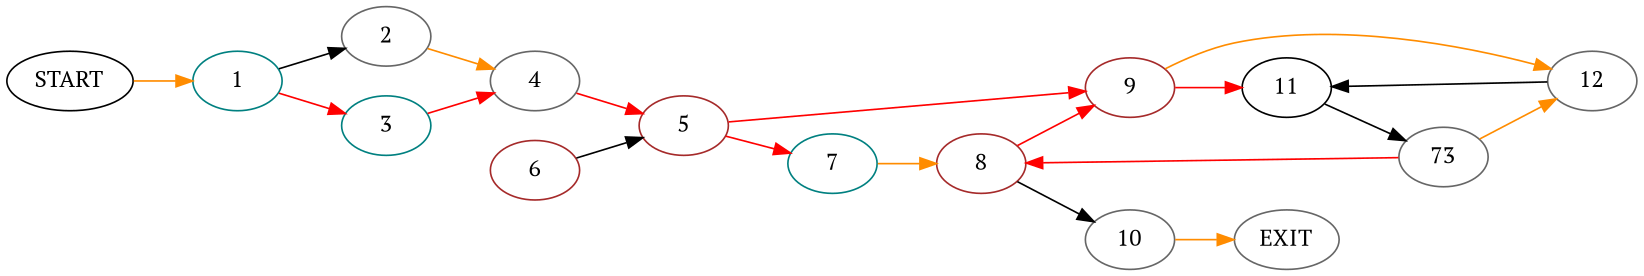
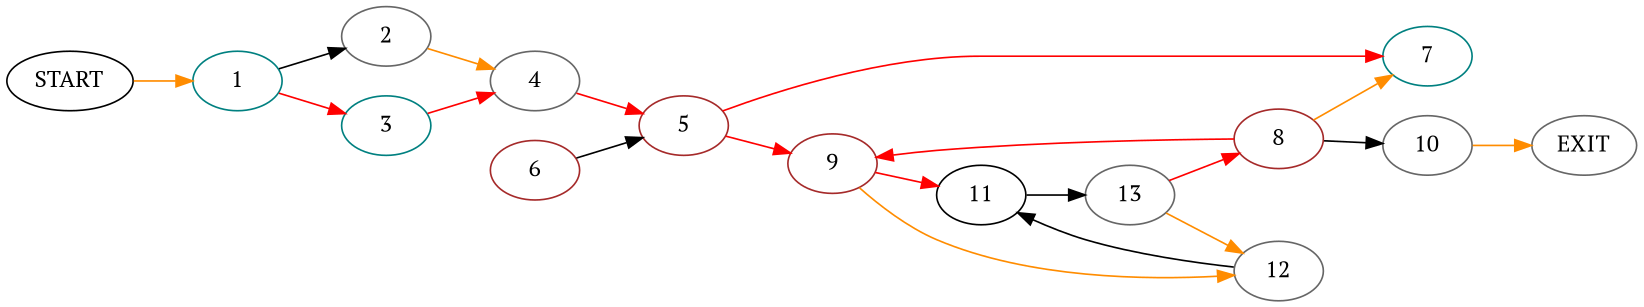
(1444, 157) -> (1130, 195)
(899, 164) -> (1346, 102)
